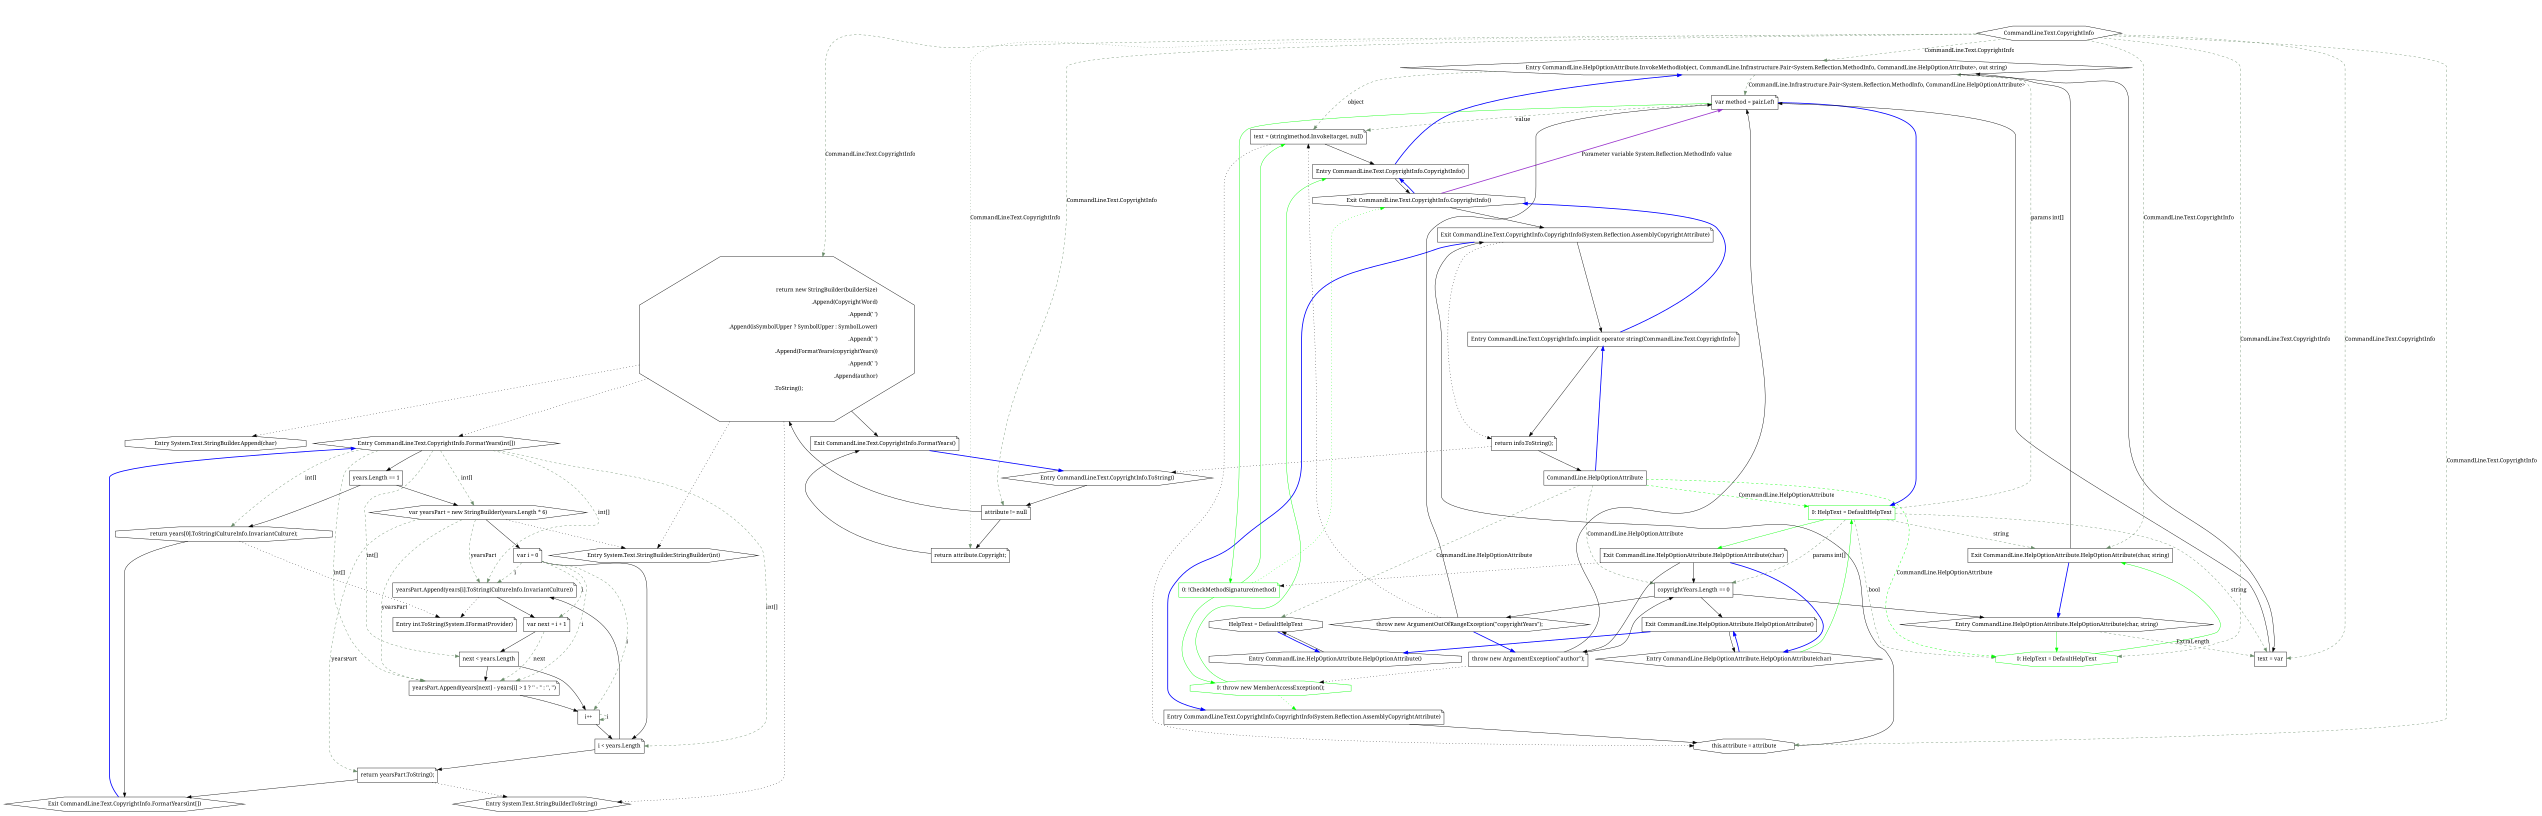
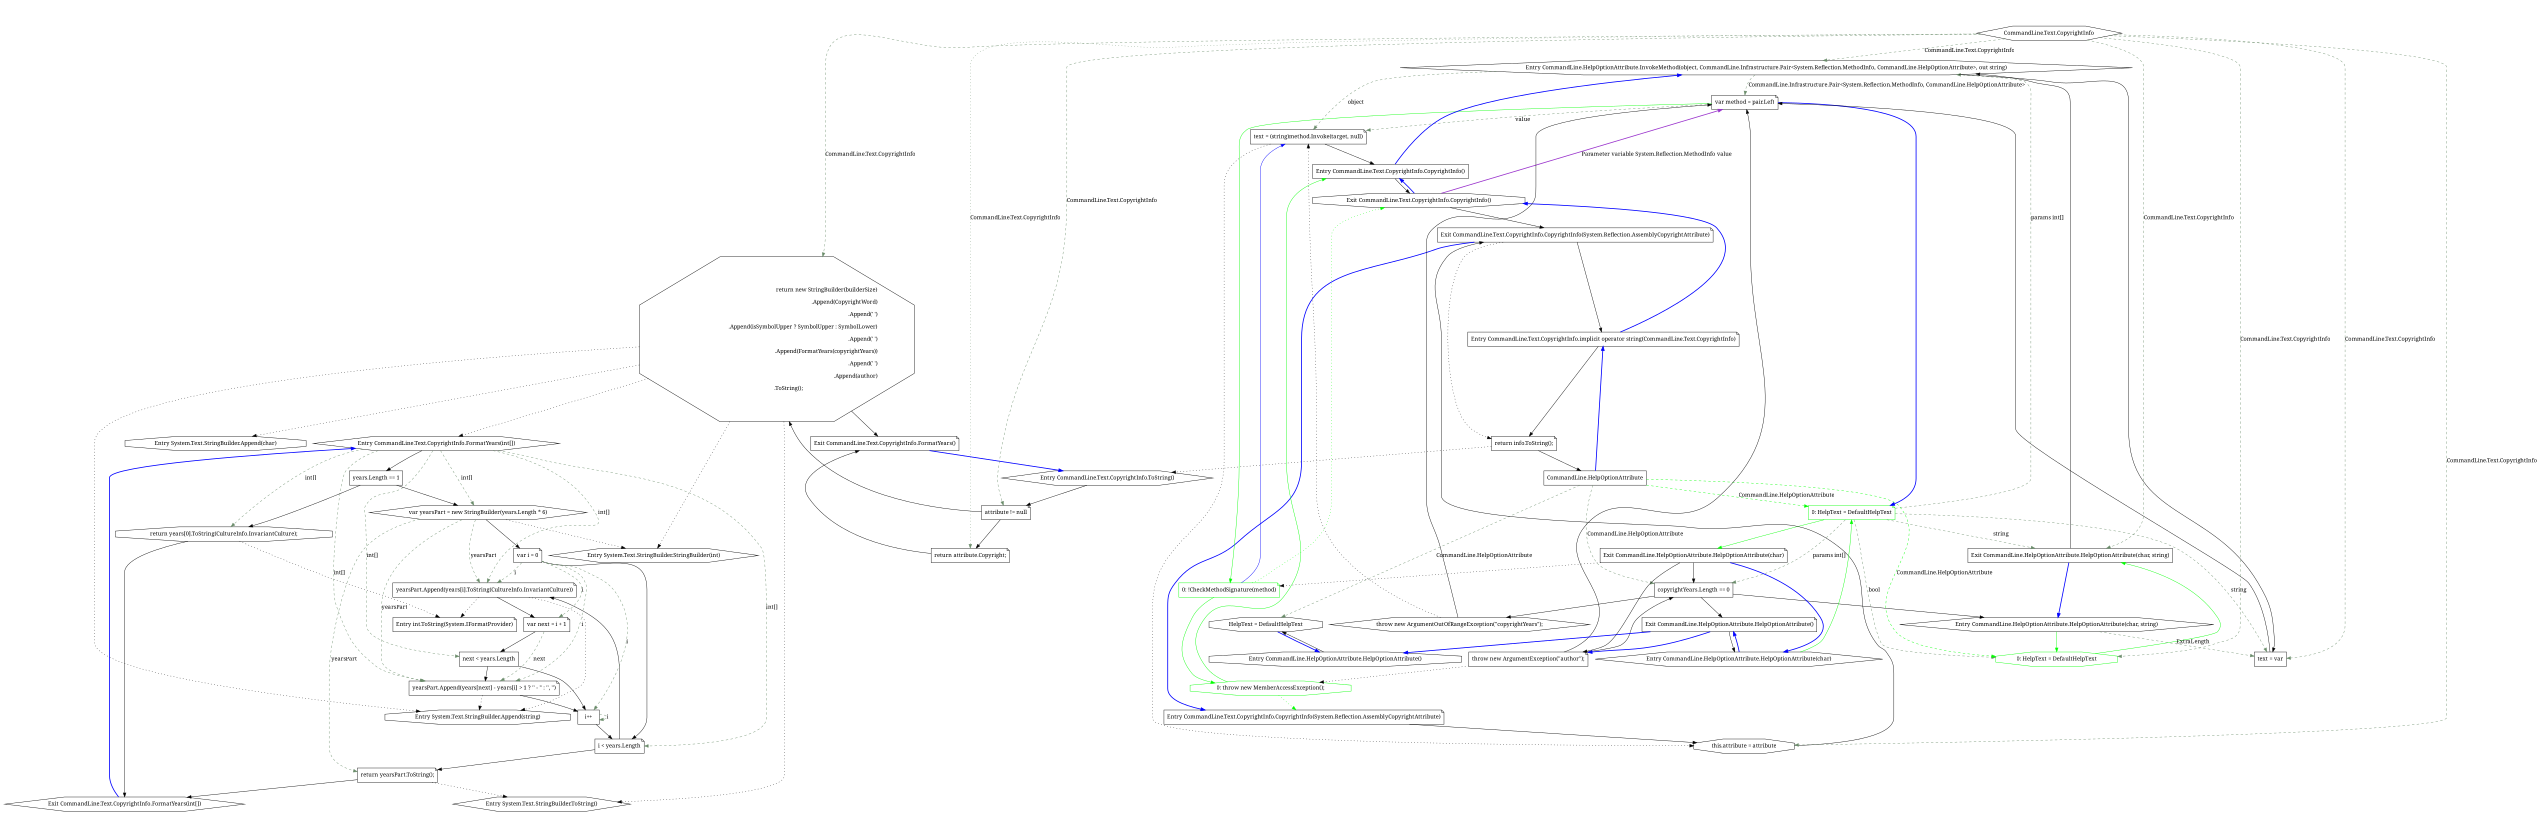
(1260, 363) -> (1260, 363)
(1492, 641) -> (1652, 647)
none -> (478, 717)
